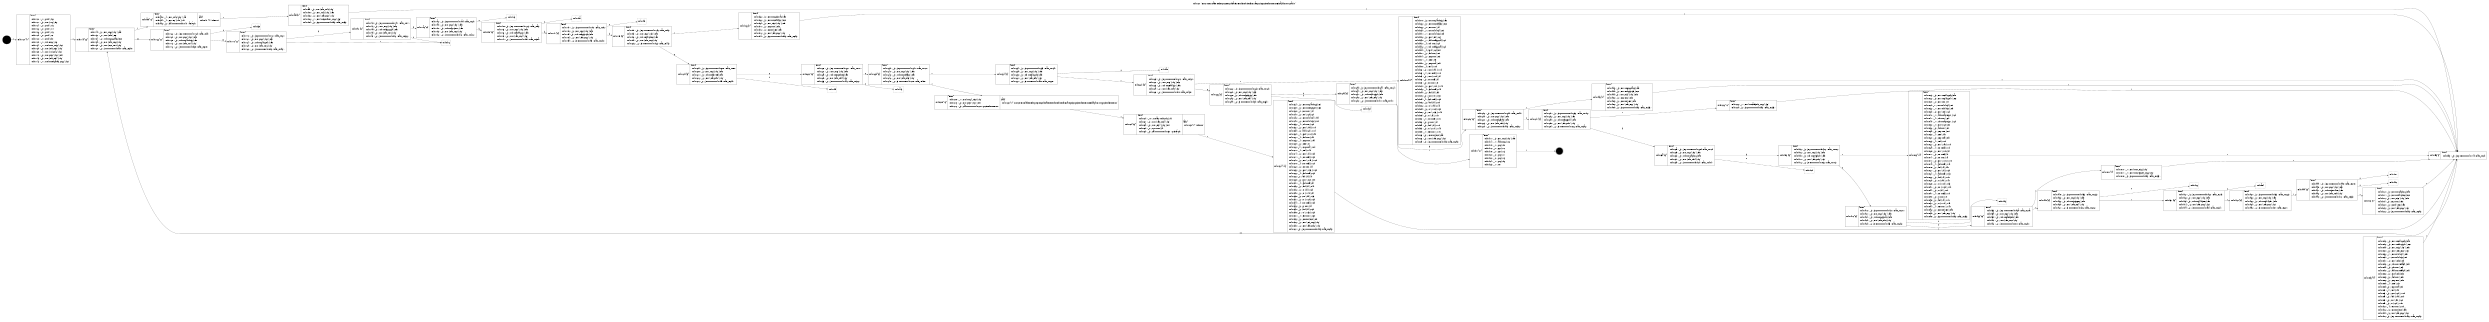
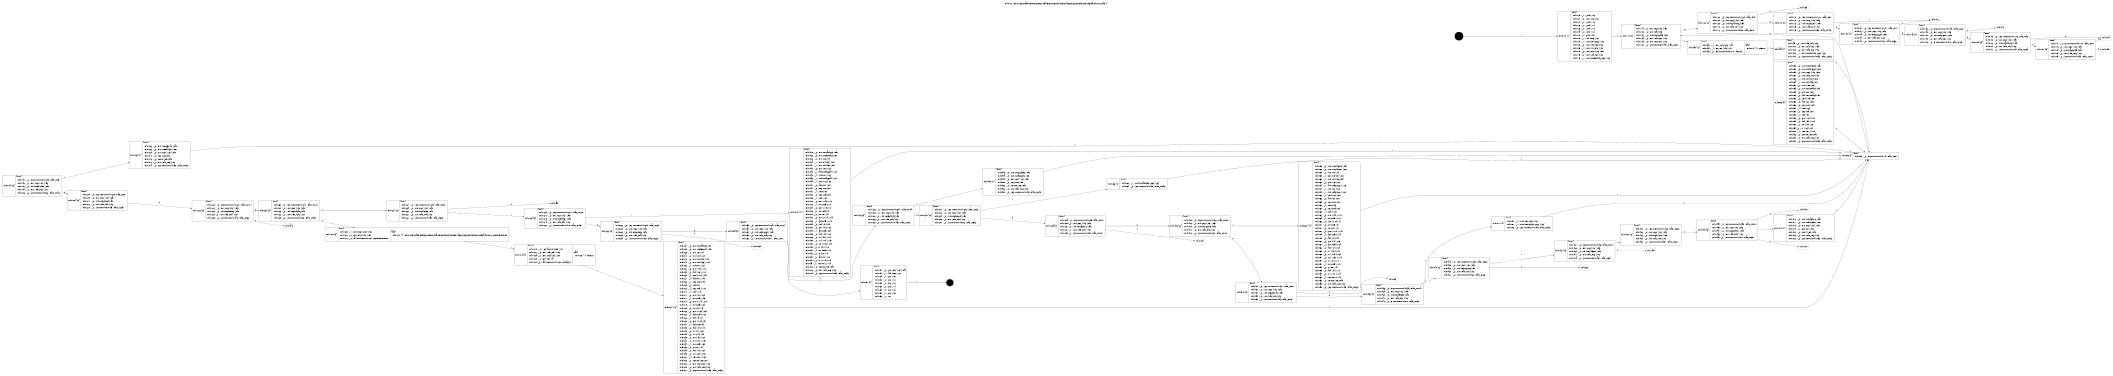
(609, 35) -> (2098, 40)
(832, 90) -> none
